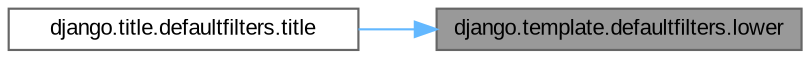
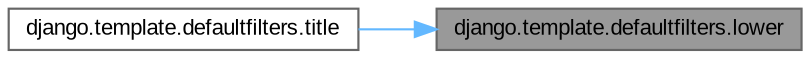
(184, 29) -> (184, 29)
